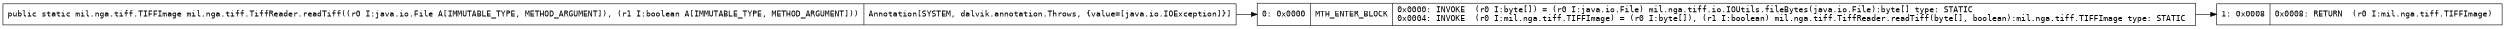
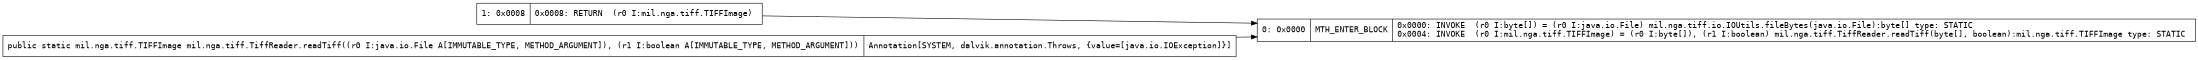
(2203, 14) -> (1007, 20)
